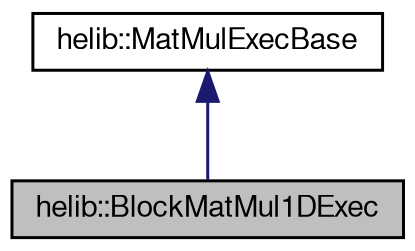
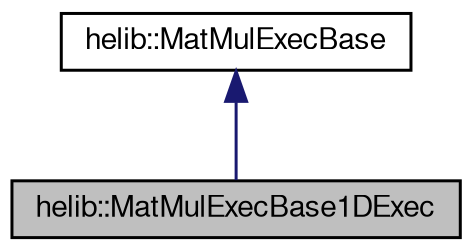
(208, 209) -> (236, 209)
